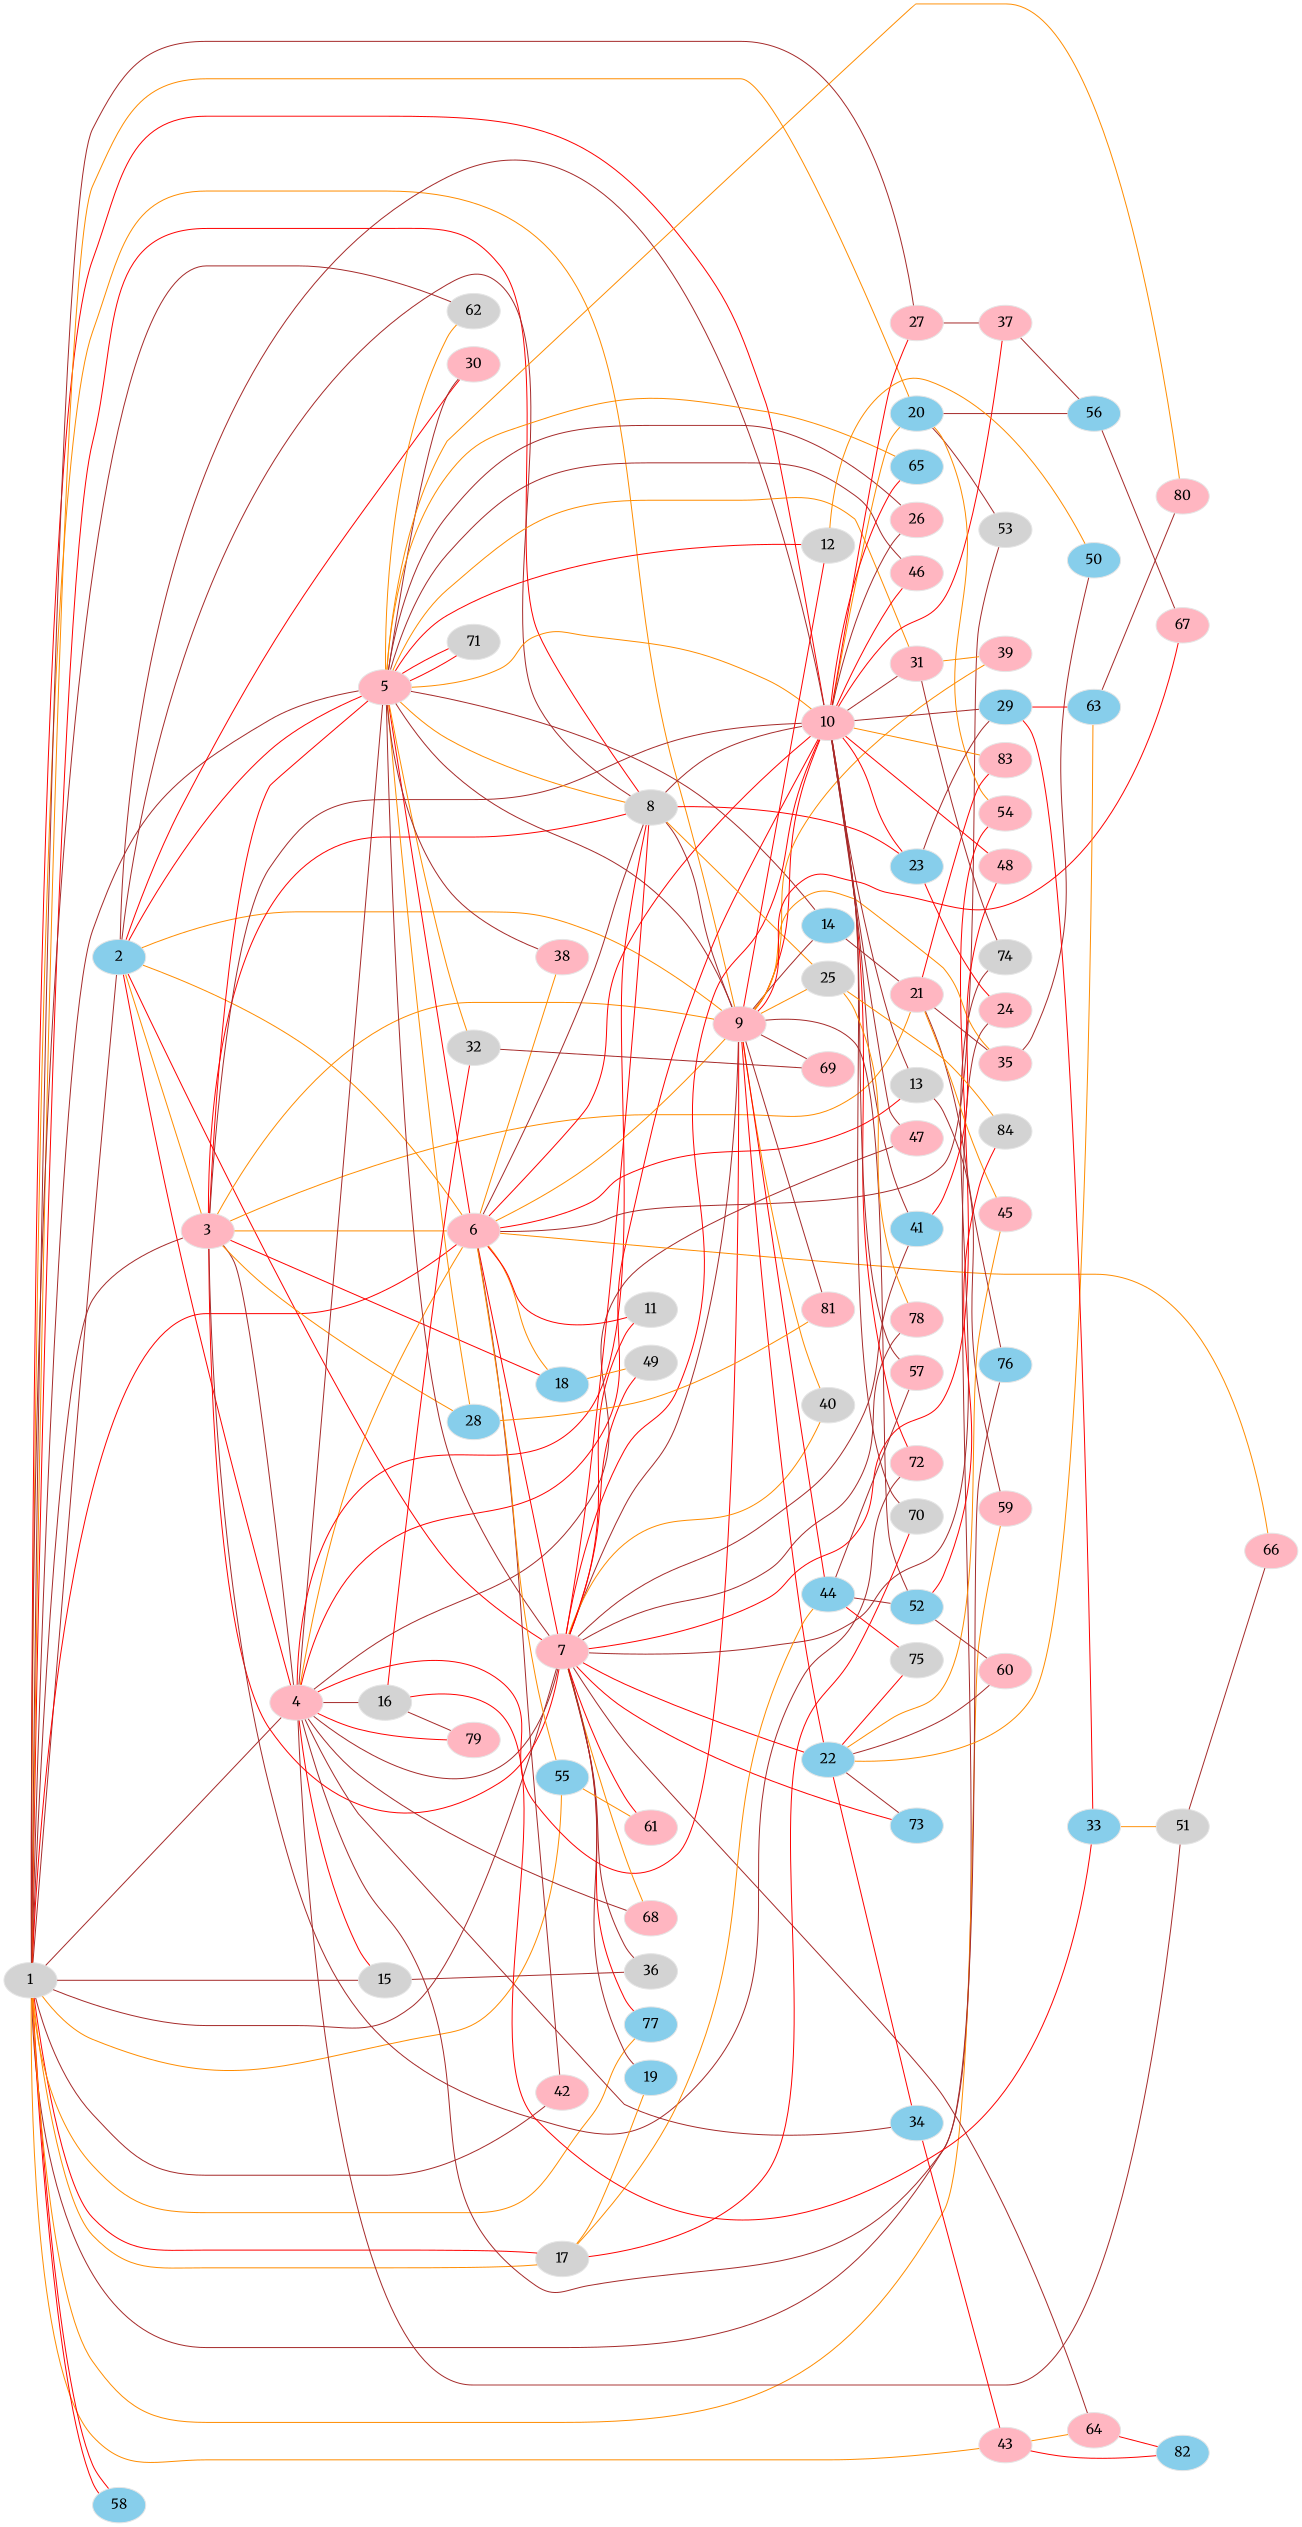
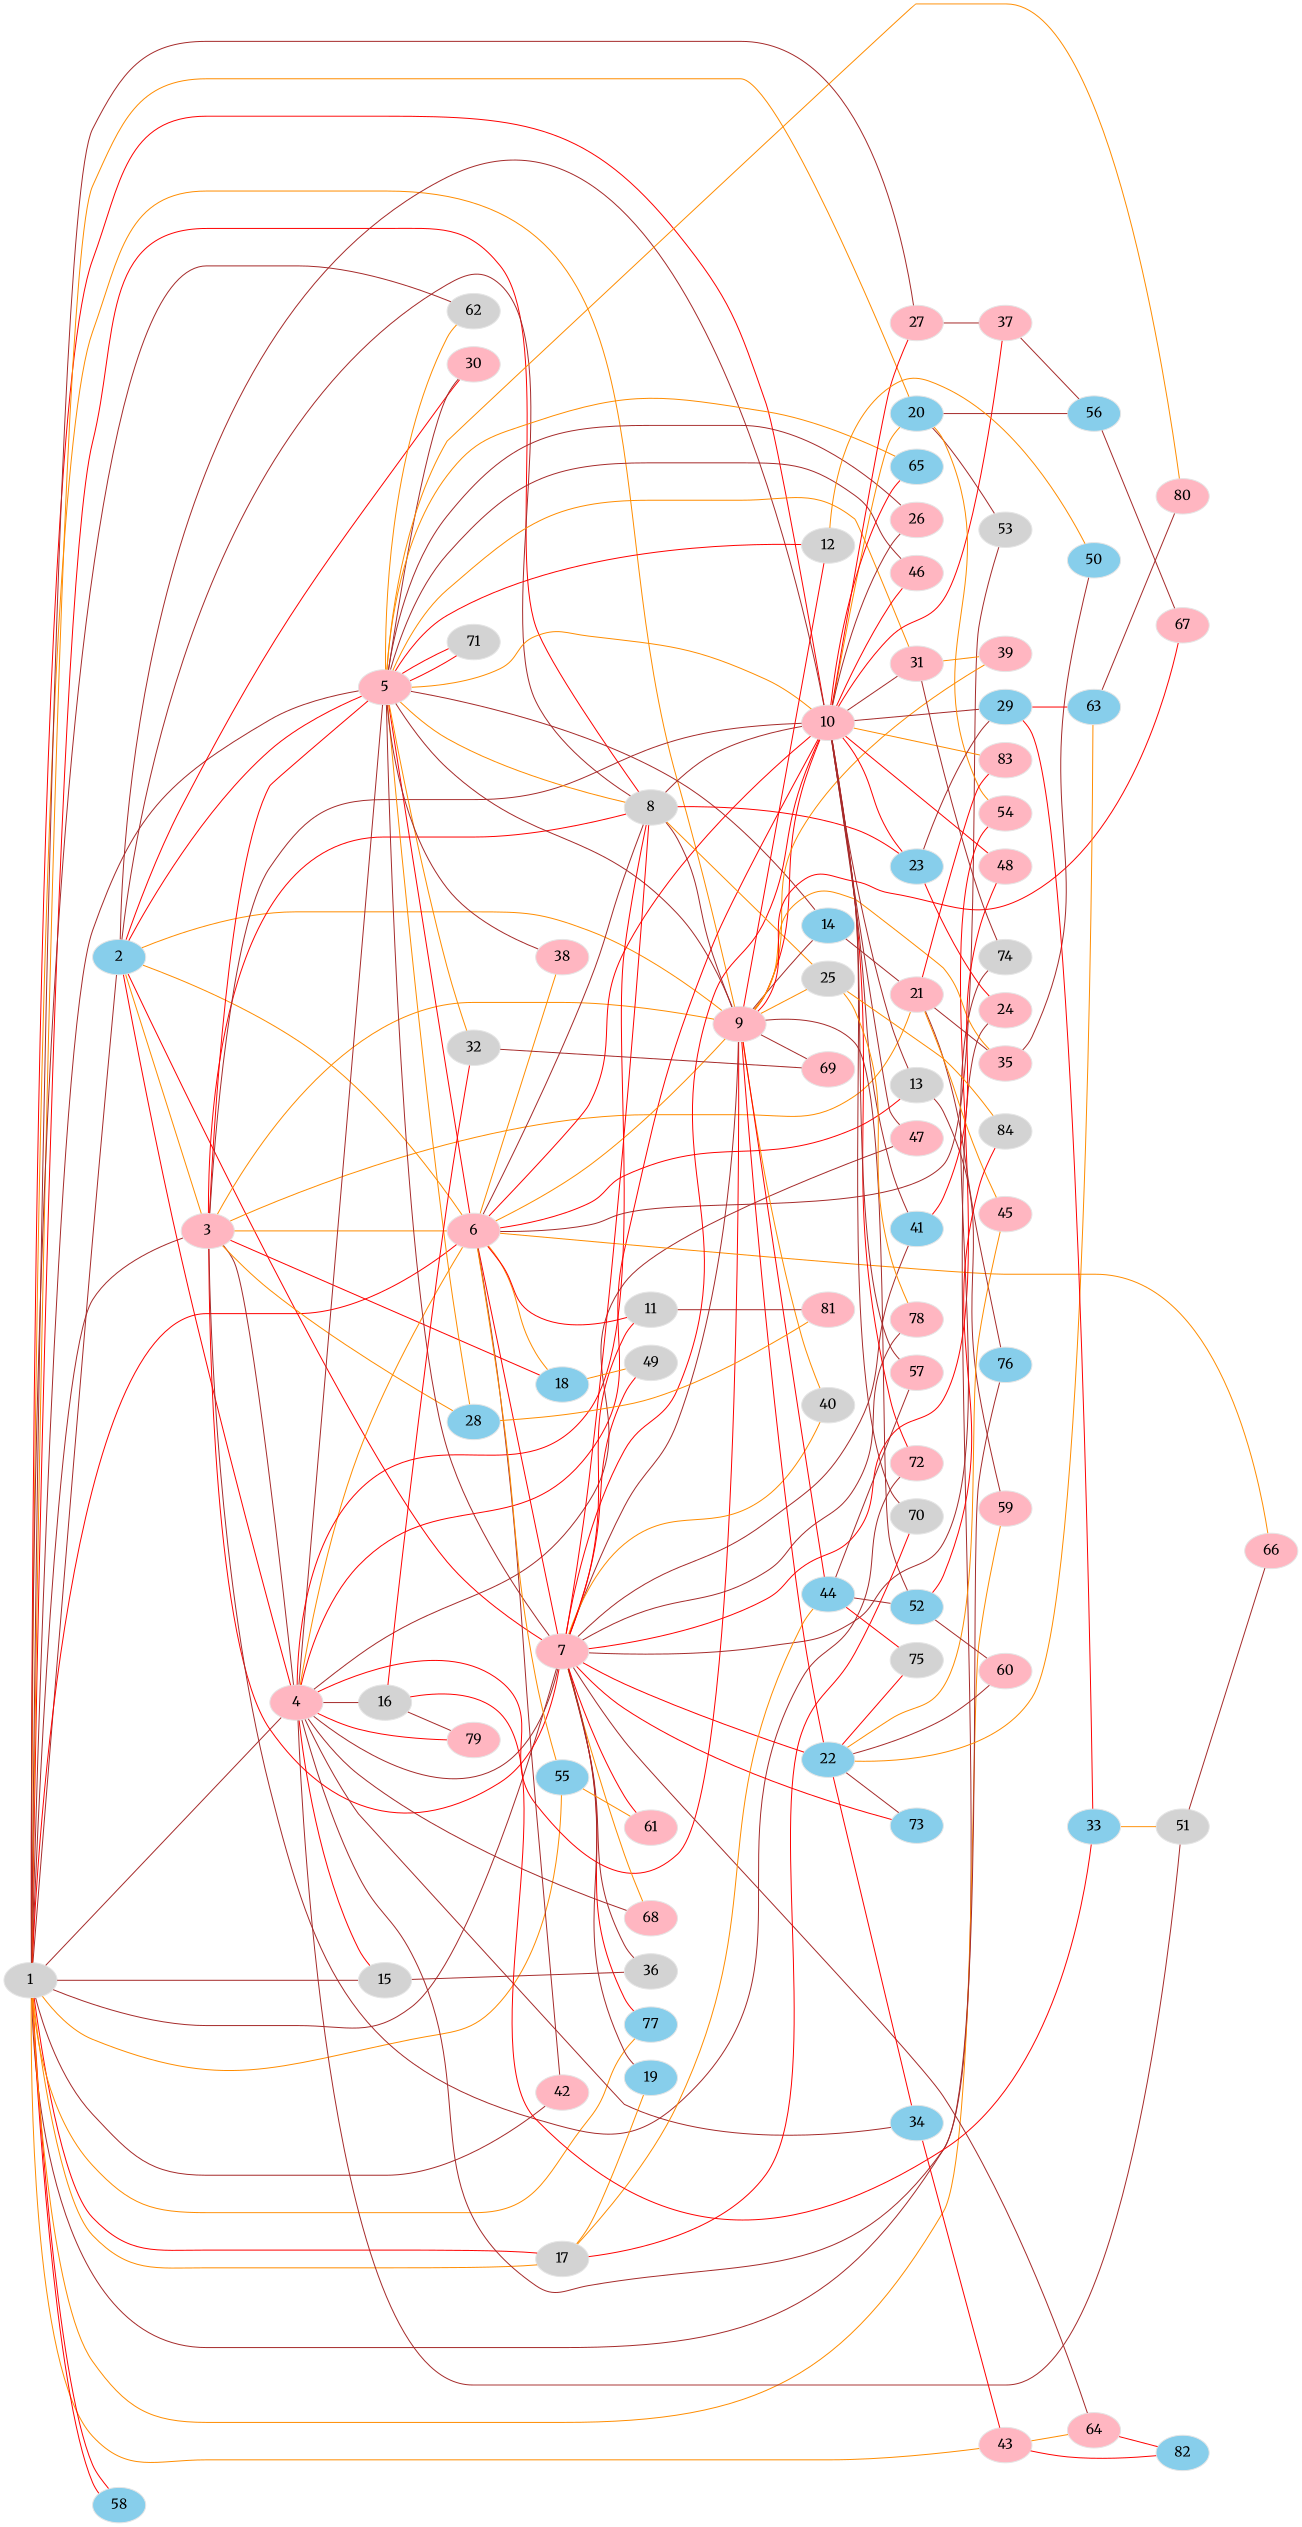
(784, 1167) -> (743, 1310)
